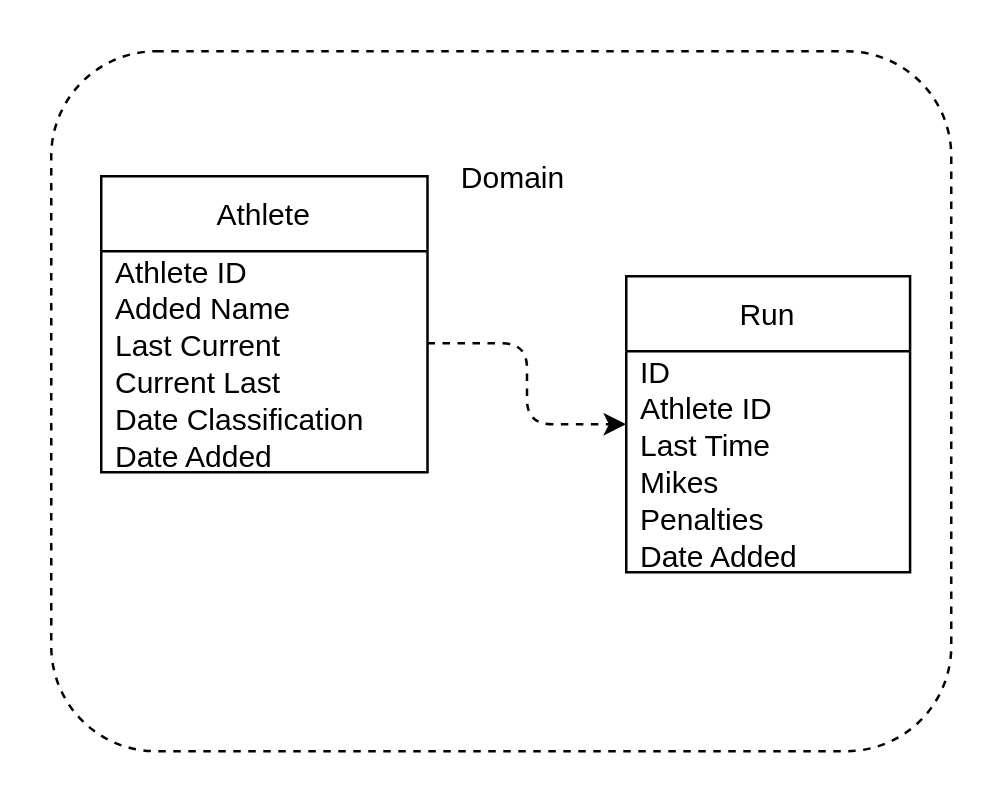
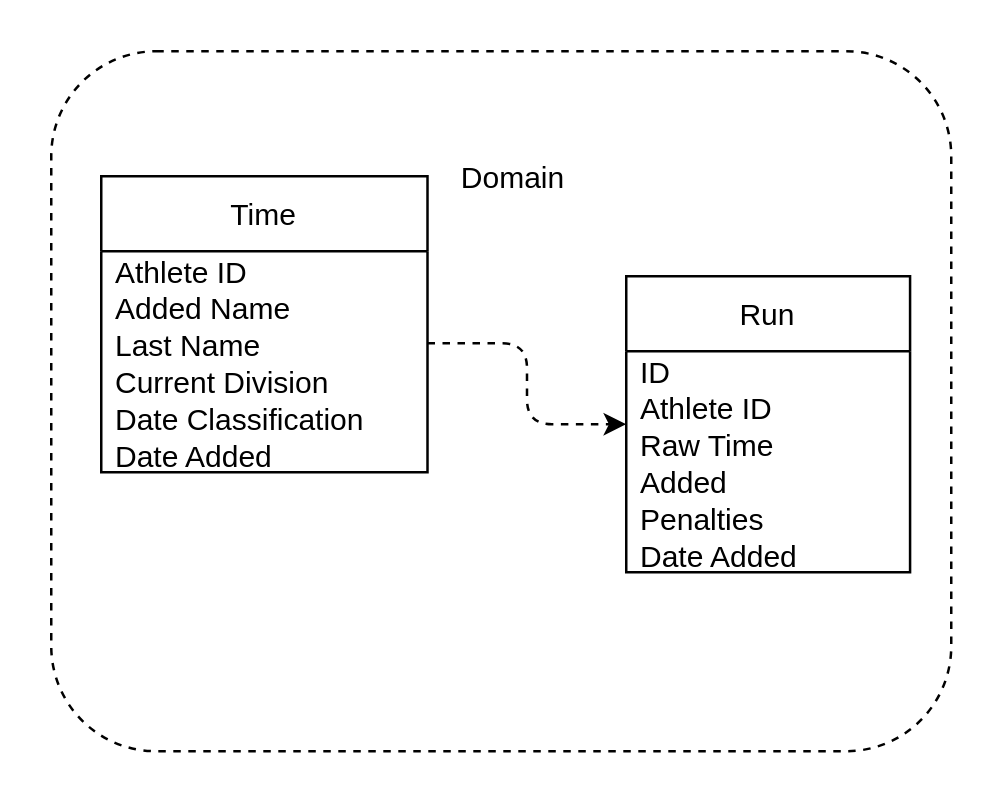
(263, 215) -> (263, 215)
(212, 346) -> (187, 346)
(212, 383) -> (234, 383)
(708, 446) -> (699, 446)
(678, 483) -> (682, 483)
